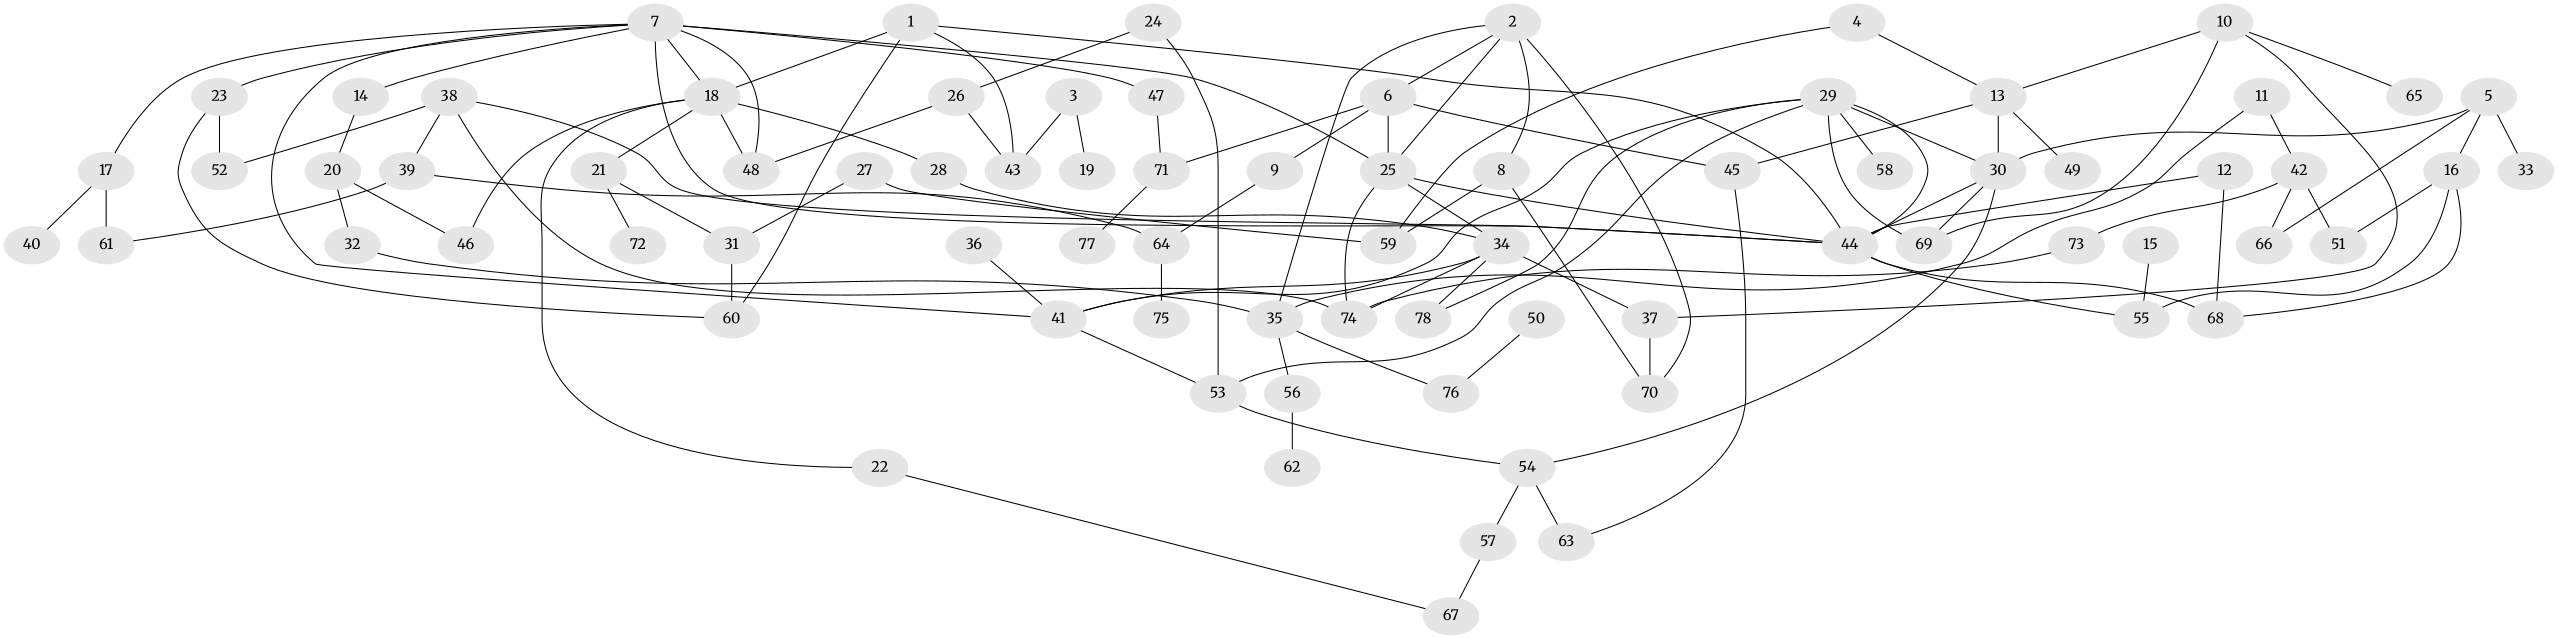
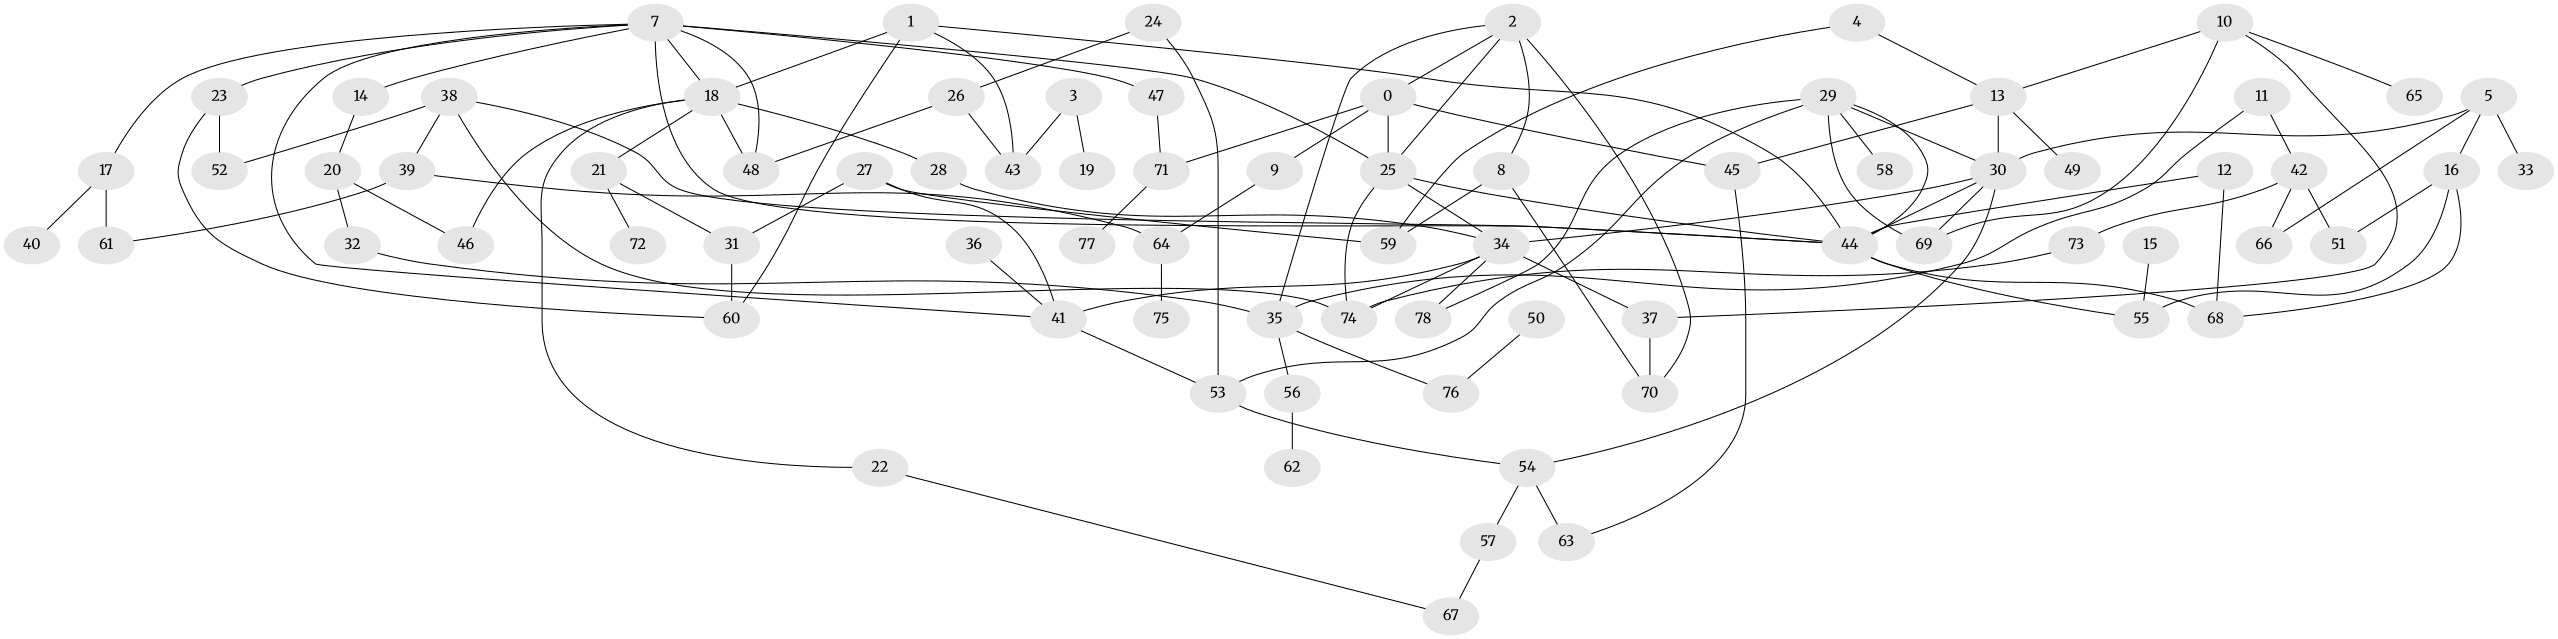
(1388, 97) -> (1388, 97)
none -> (1752, 216)
(1451, 239) -> (982, 209)
